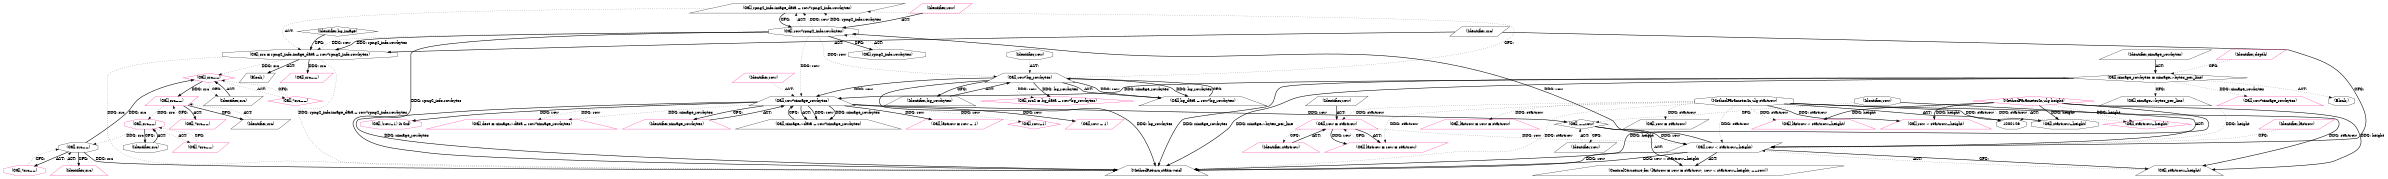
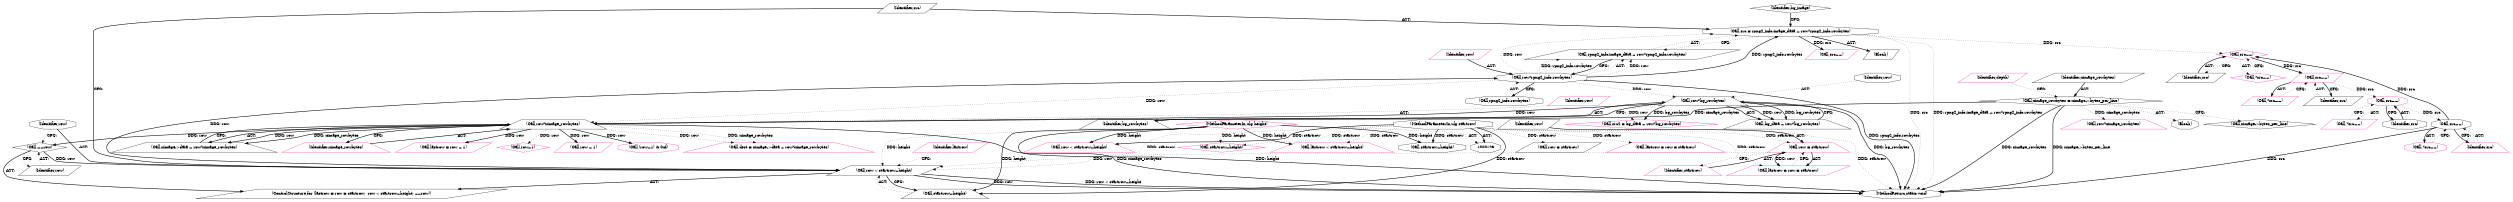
(1423, 20) -> (1713, 43)
(2155, 101) -> (2260, 124)
(1156, 171) -> (1901, 194)
